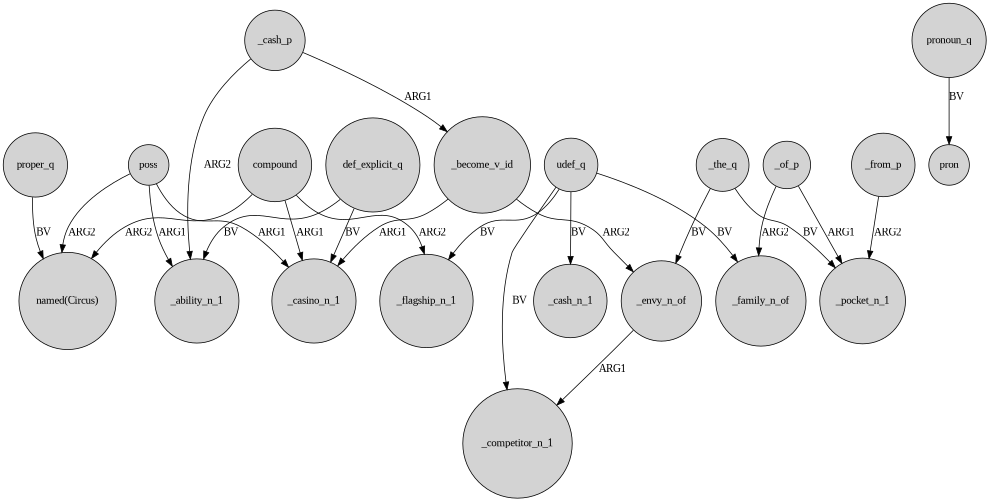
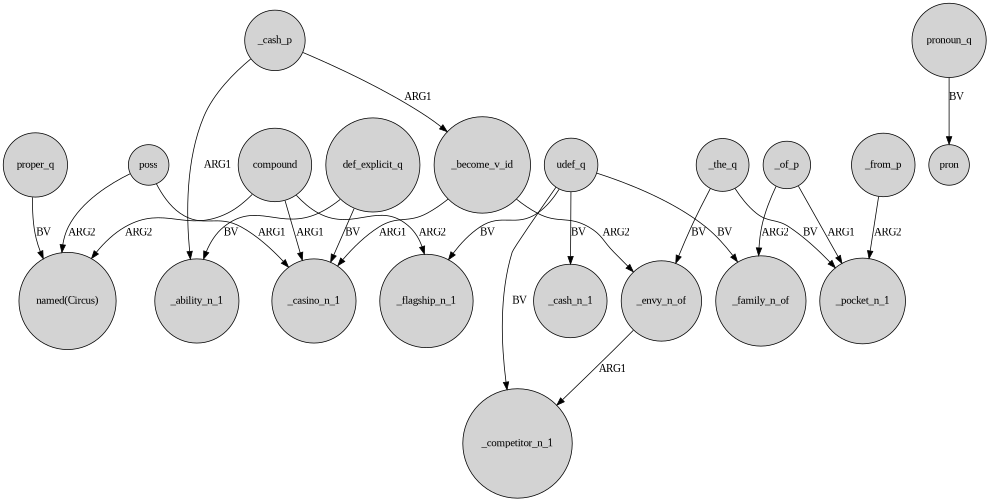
(218, 165) -> (218, 165)
(154, 224) -> none
